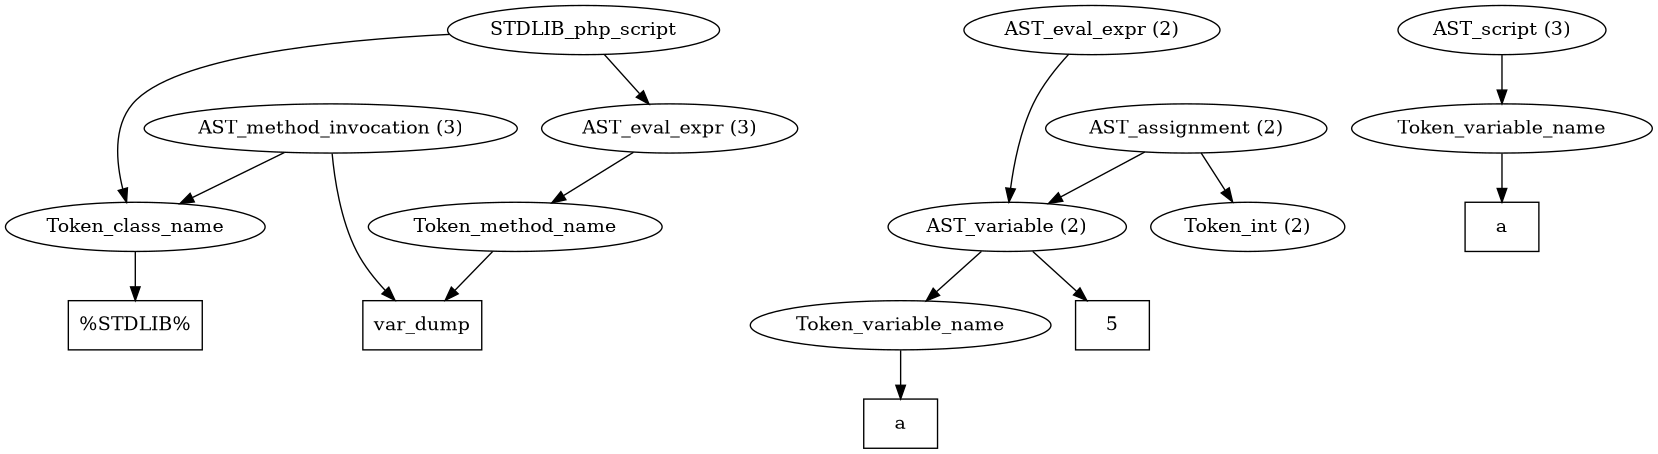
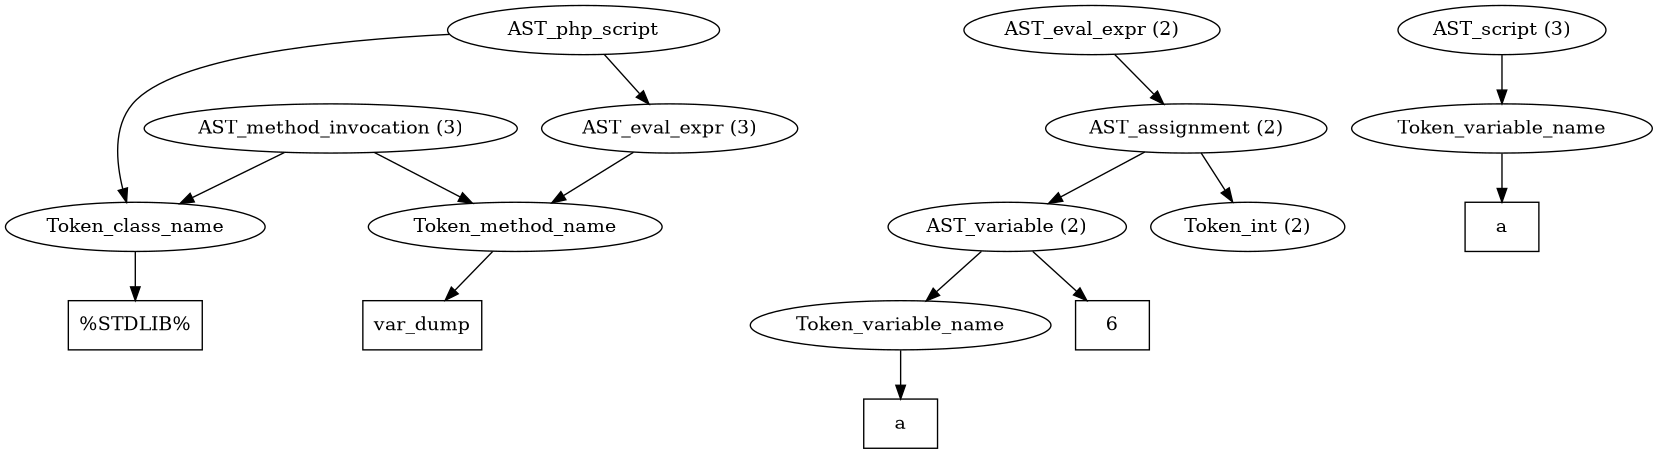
(584, 30) -> (584, 30)
(1028, 116) -> (1134, 74)
(347, 227) -> (417, 175)
(1112, 325) -> (1112, 325)
